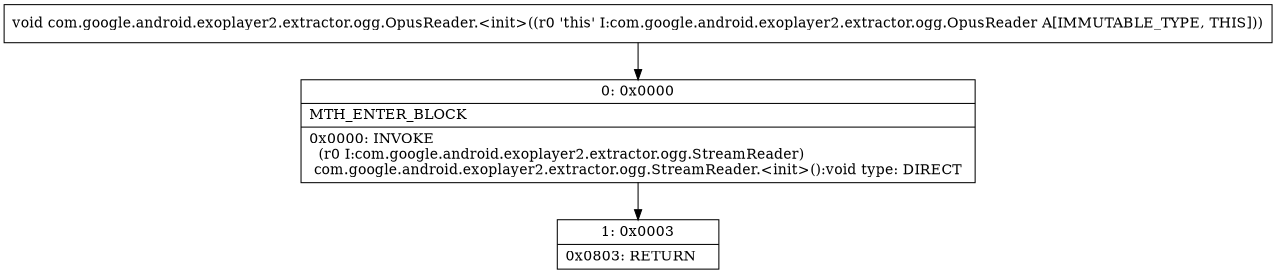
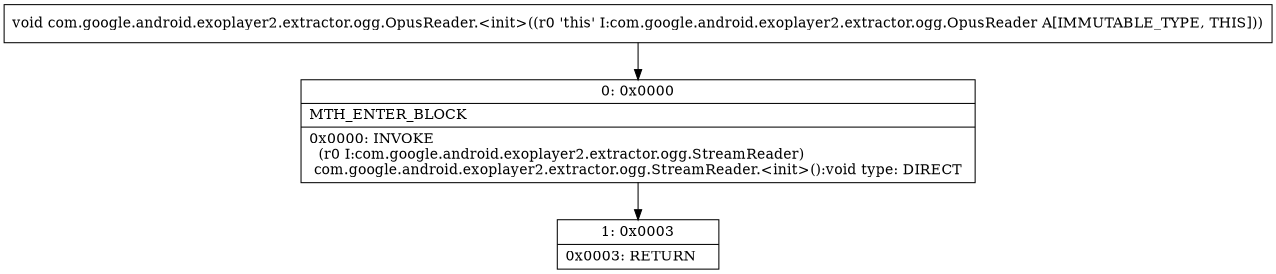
(638, 256) -> (638, 256)
